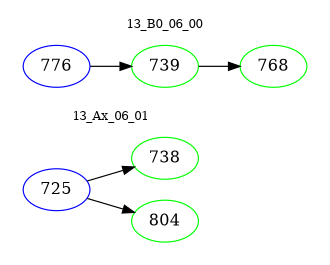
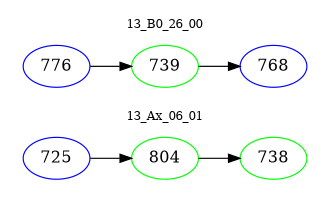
(165, 25) -> (165, 25)
(274, 66) -> (274, 66)
(105, 176) -> (213, 158)
